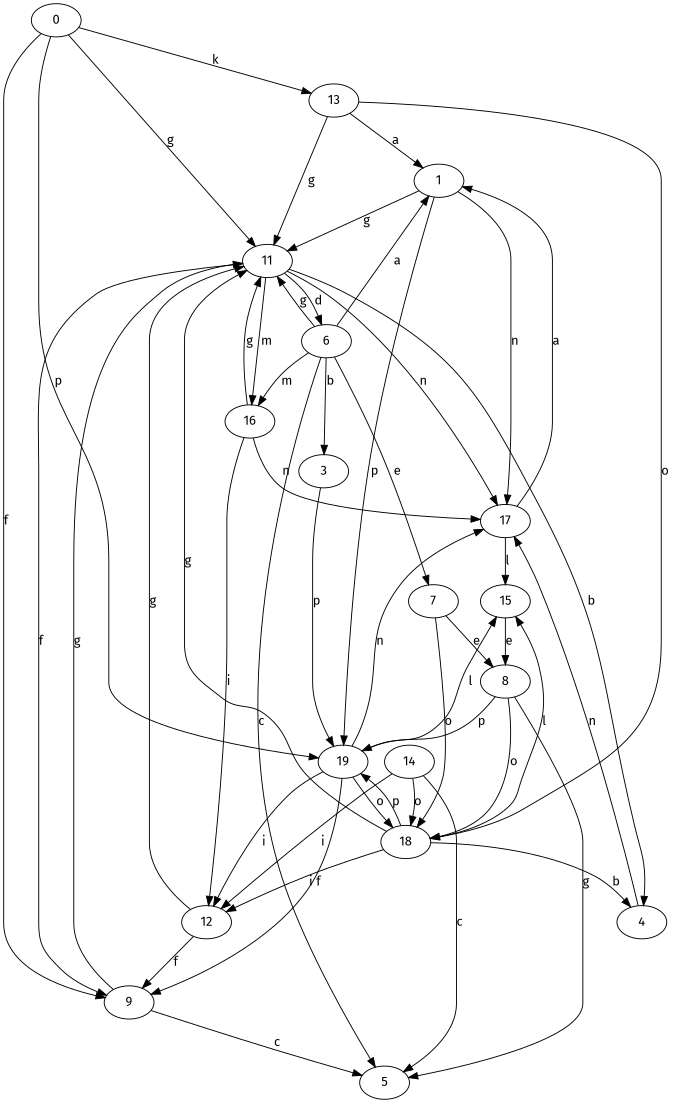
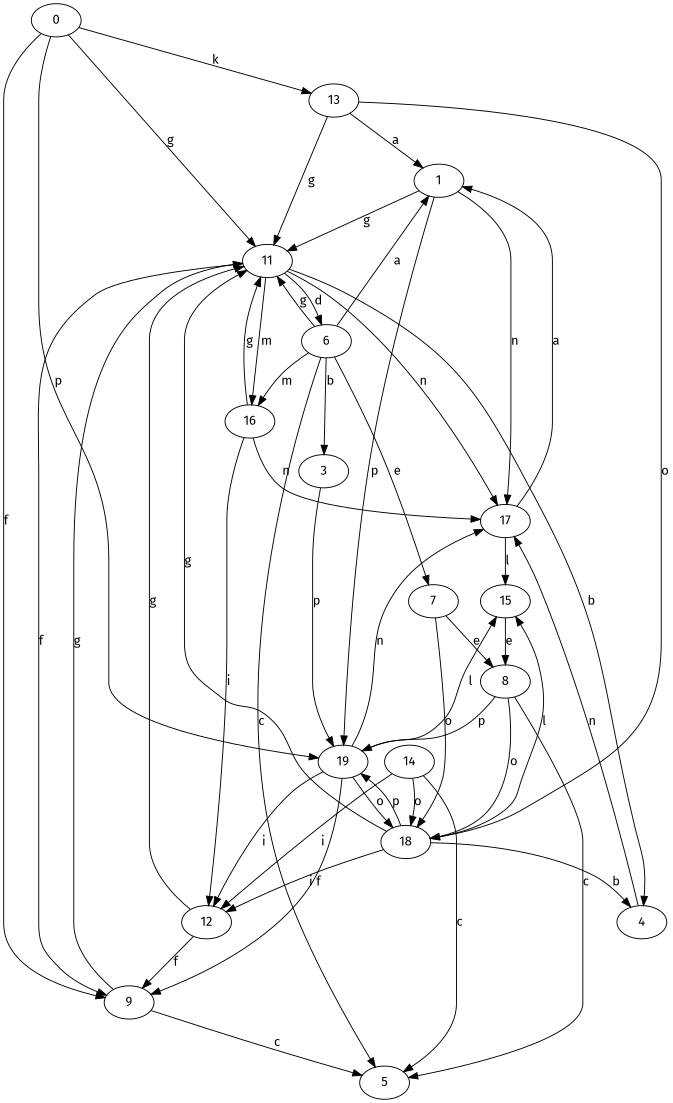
(586, 882) -> (586, 882)
